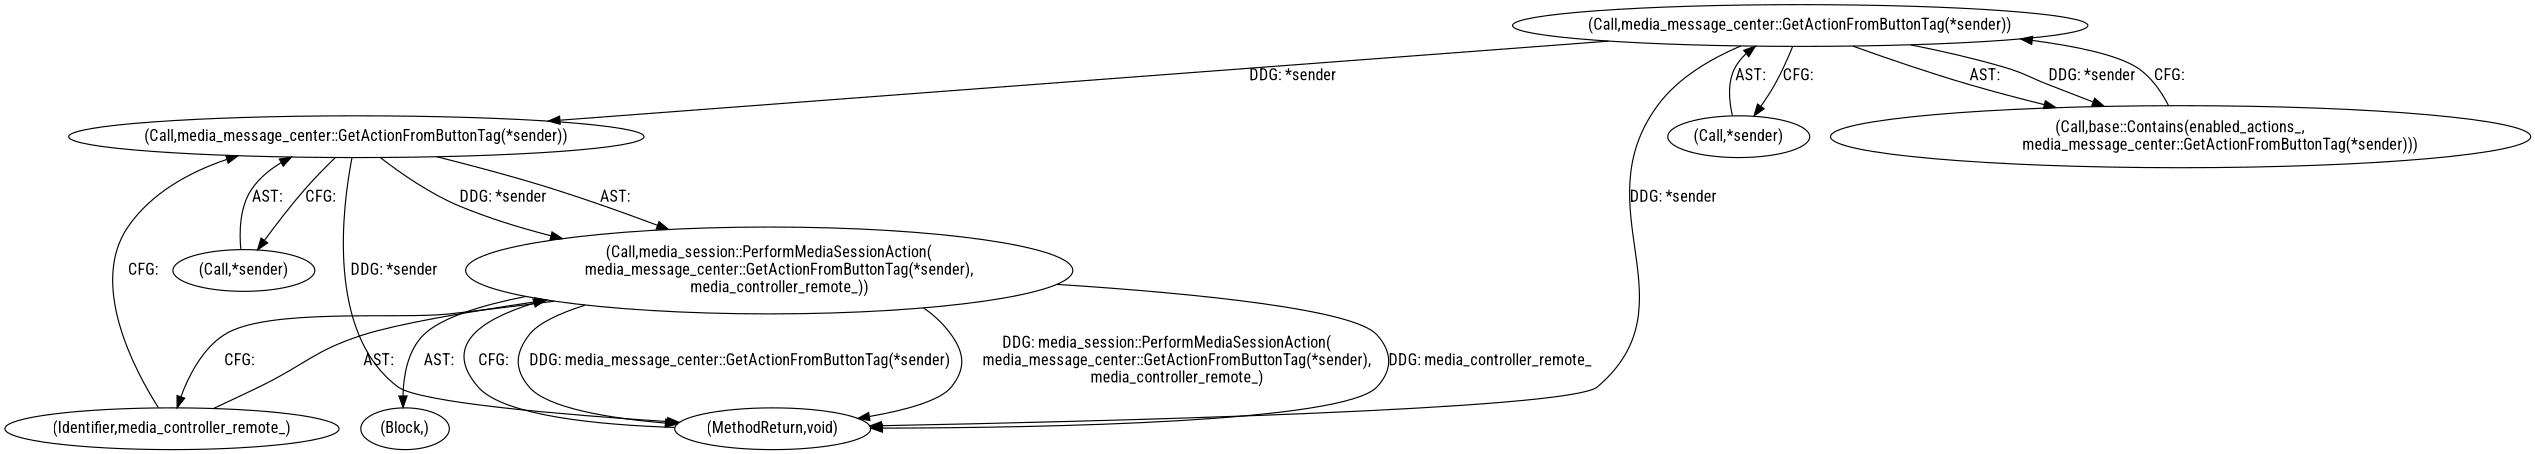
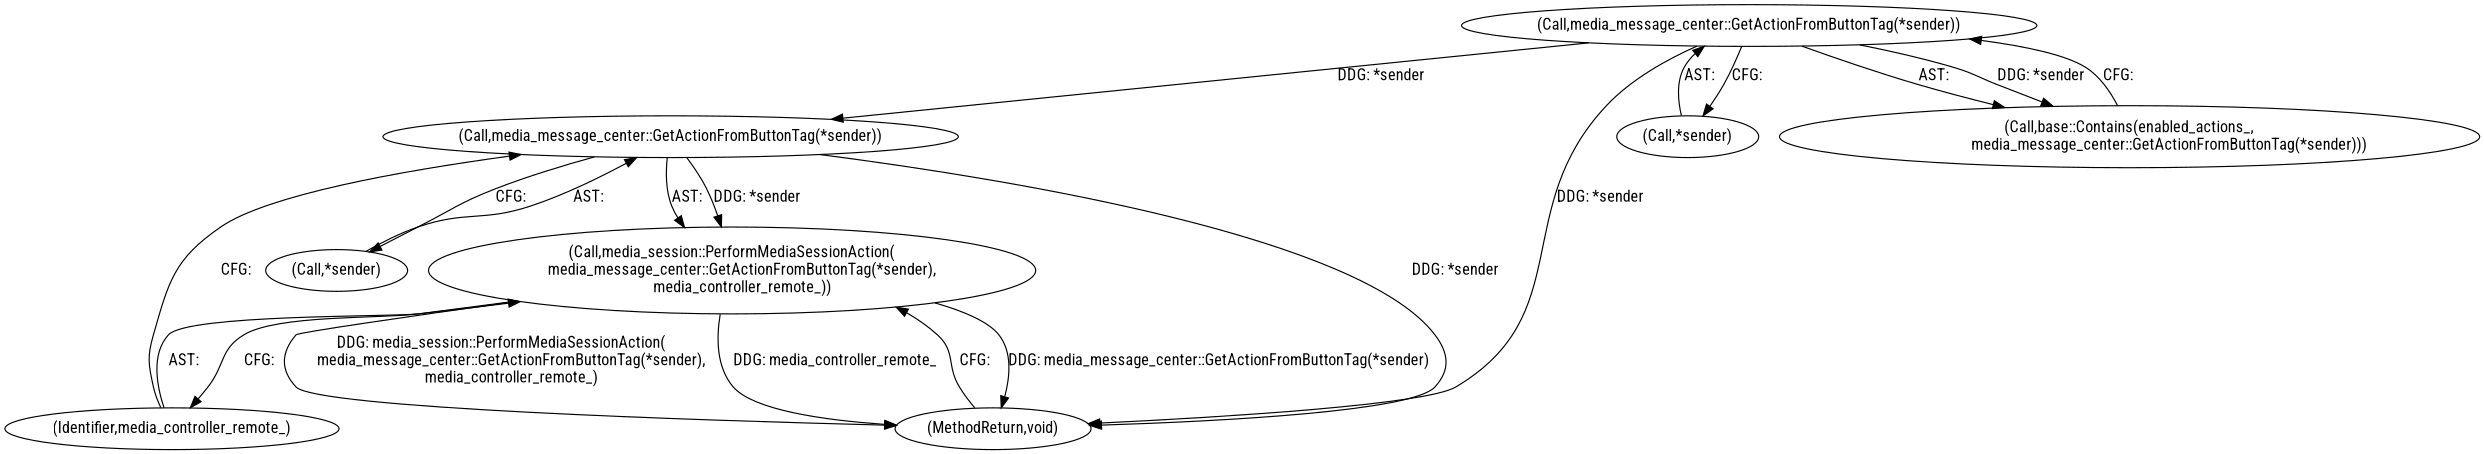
(405, 429) -> none
